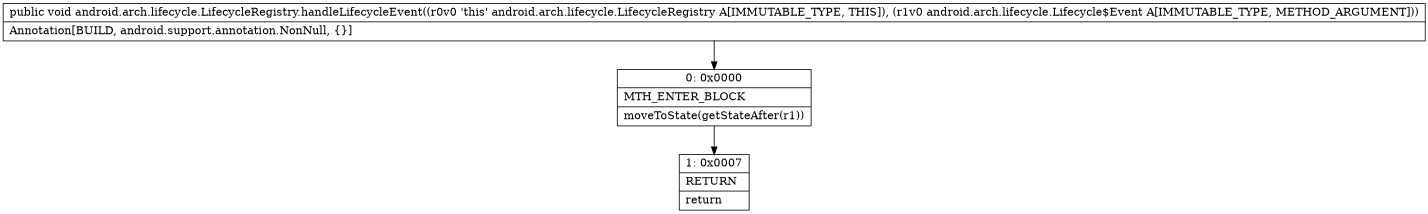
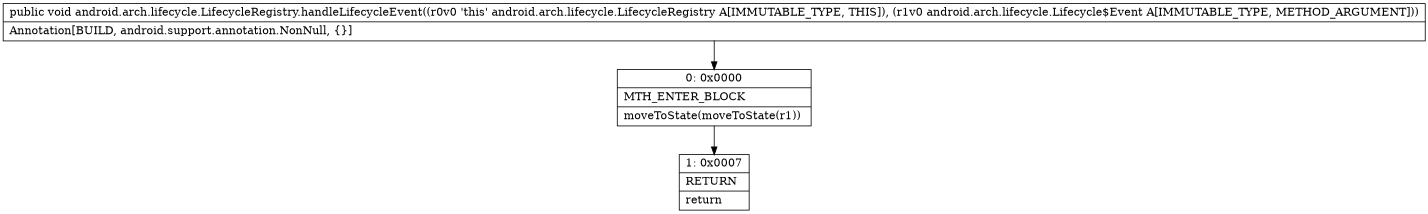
(714, 116) -> (712, 116)
